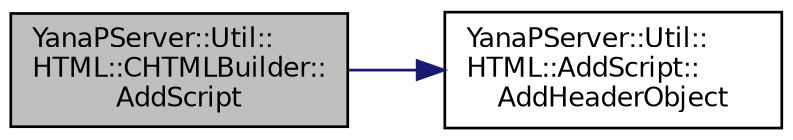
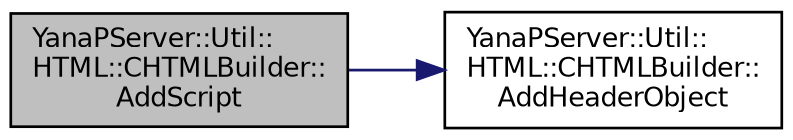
(613, 70) -> (613, 70)
